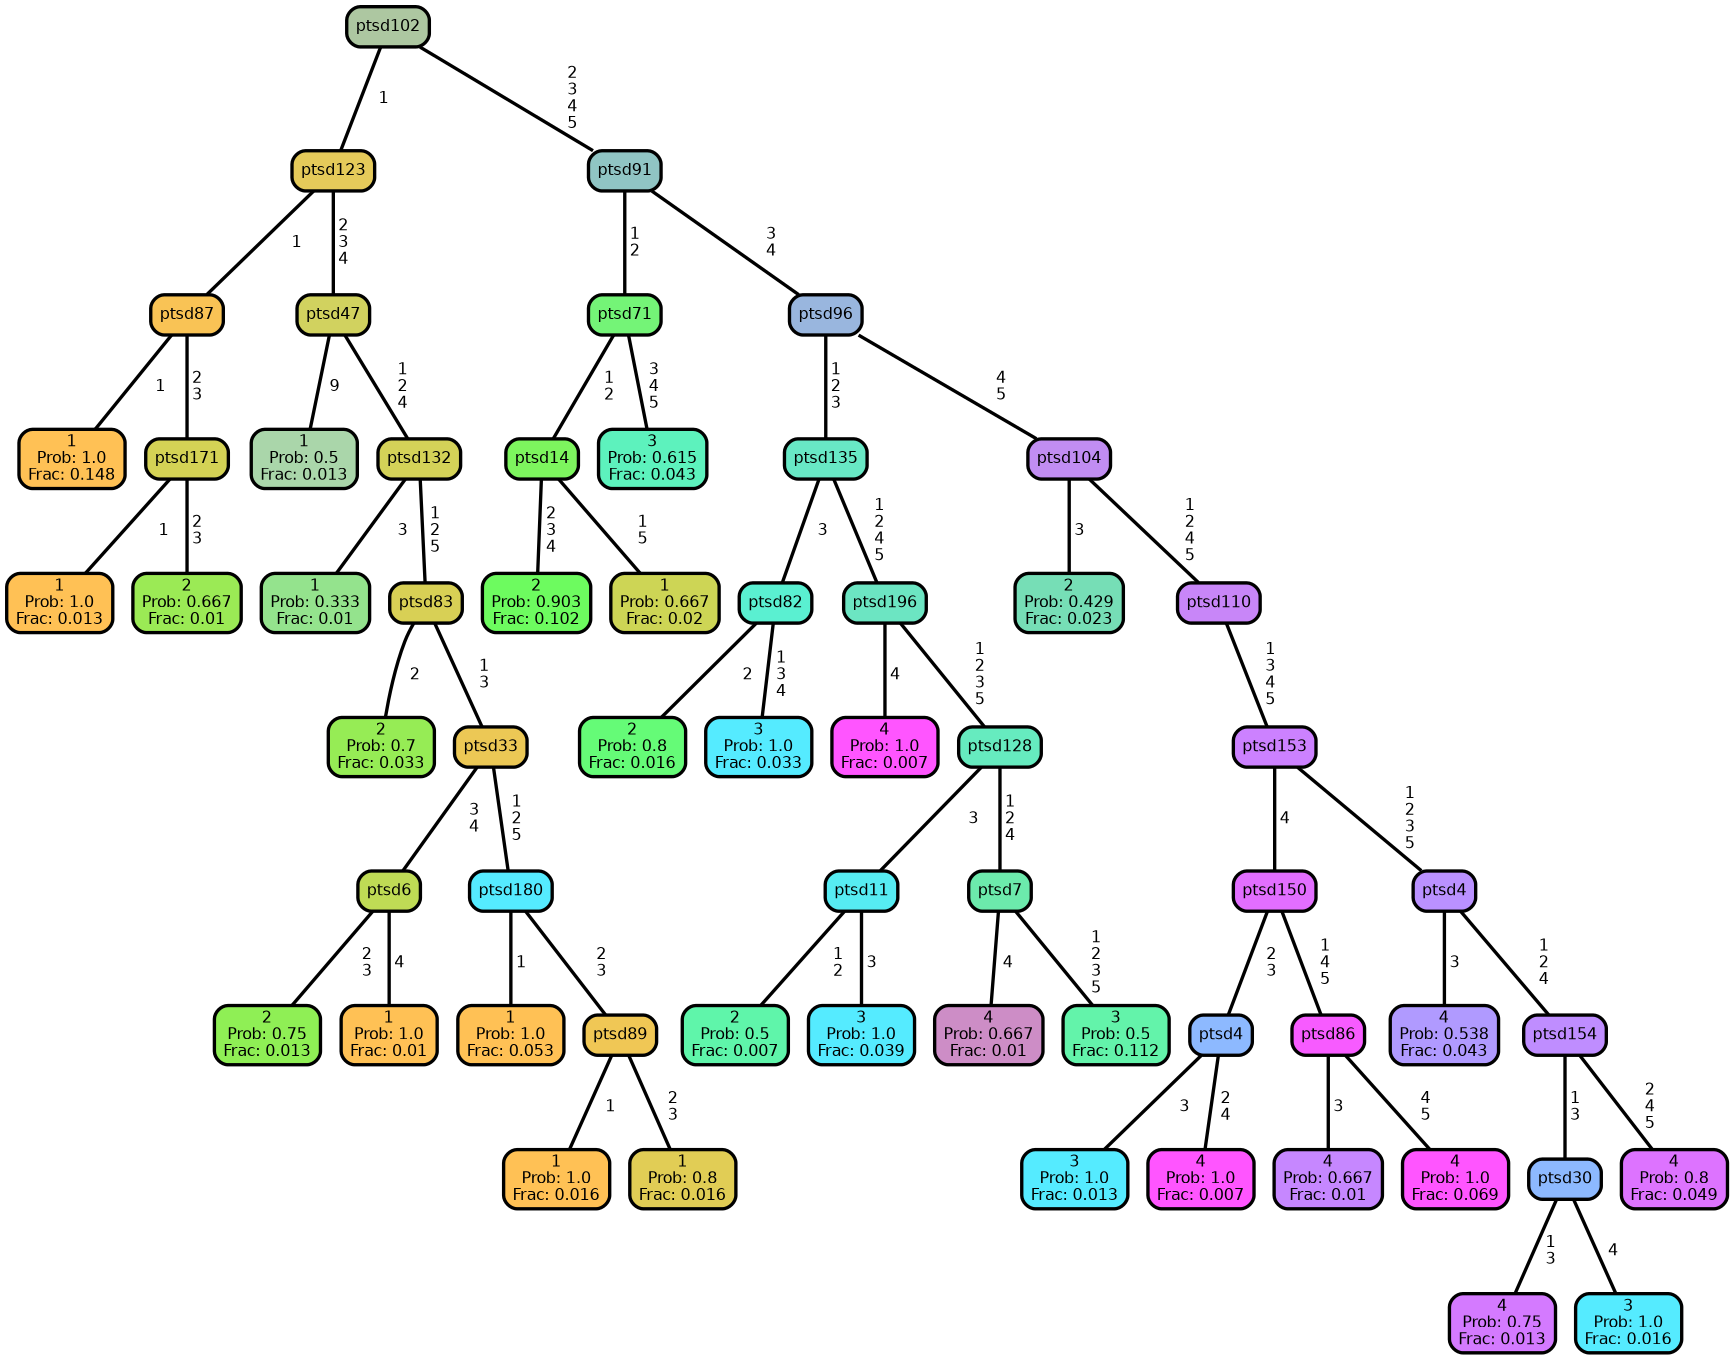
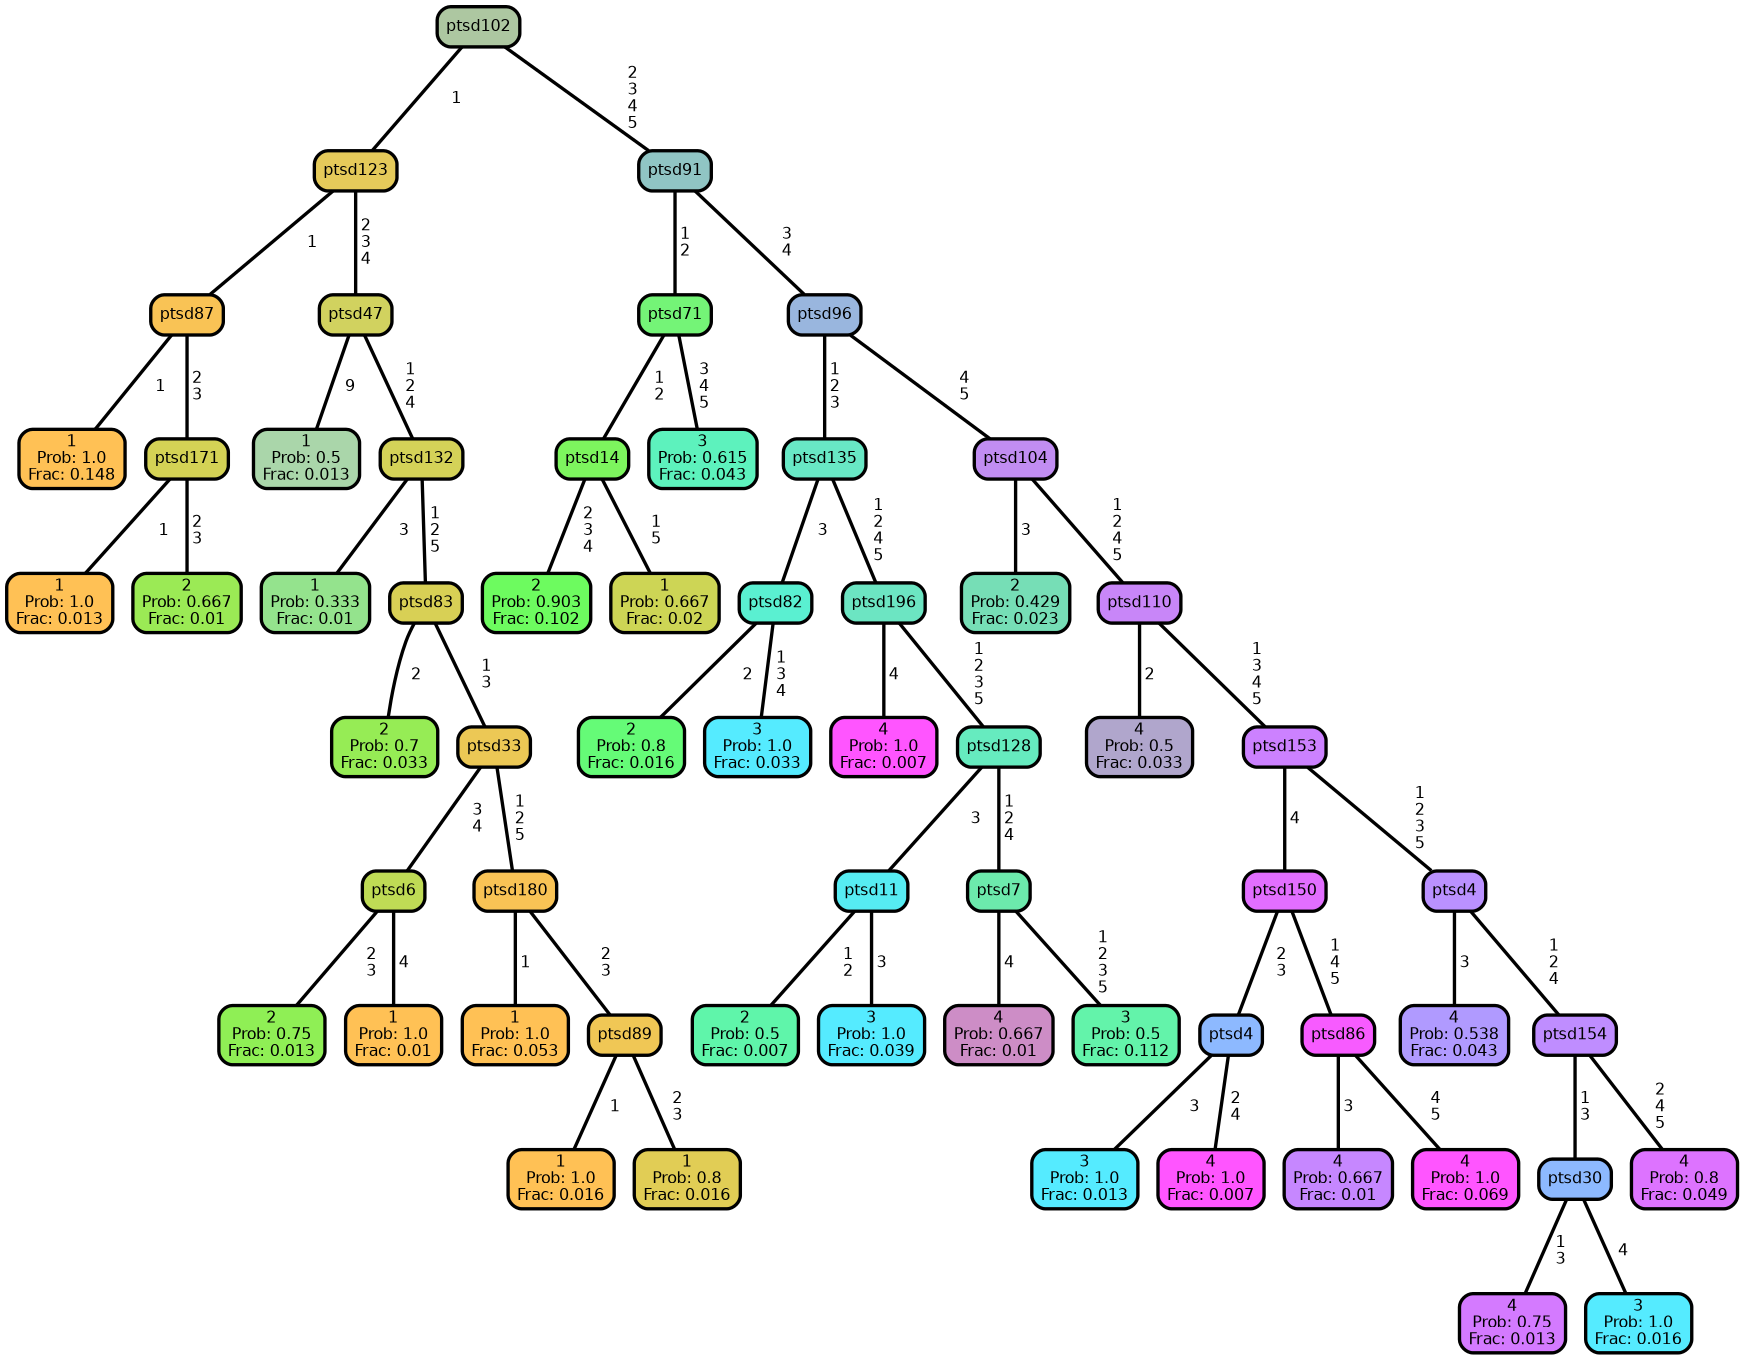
none -> (1140, 747)
(511, 891) -> (515, 891)
